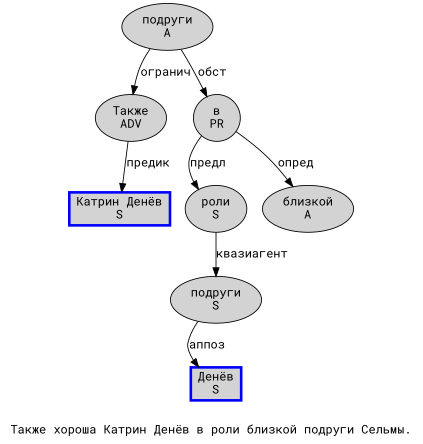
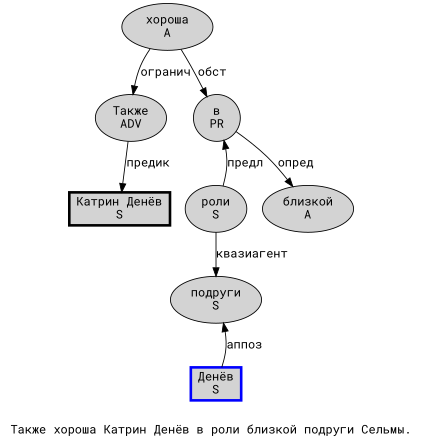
(167, 27) -> (167, 27)
(190, 158) -> (227, 168)
(120, 209) -> (120, 209)
(189, 340) -> (226, 350)
